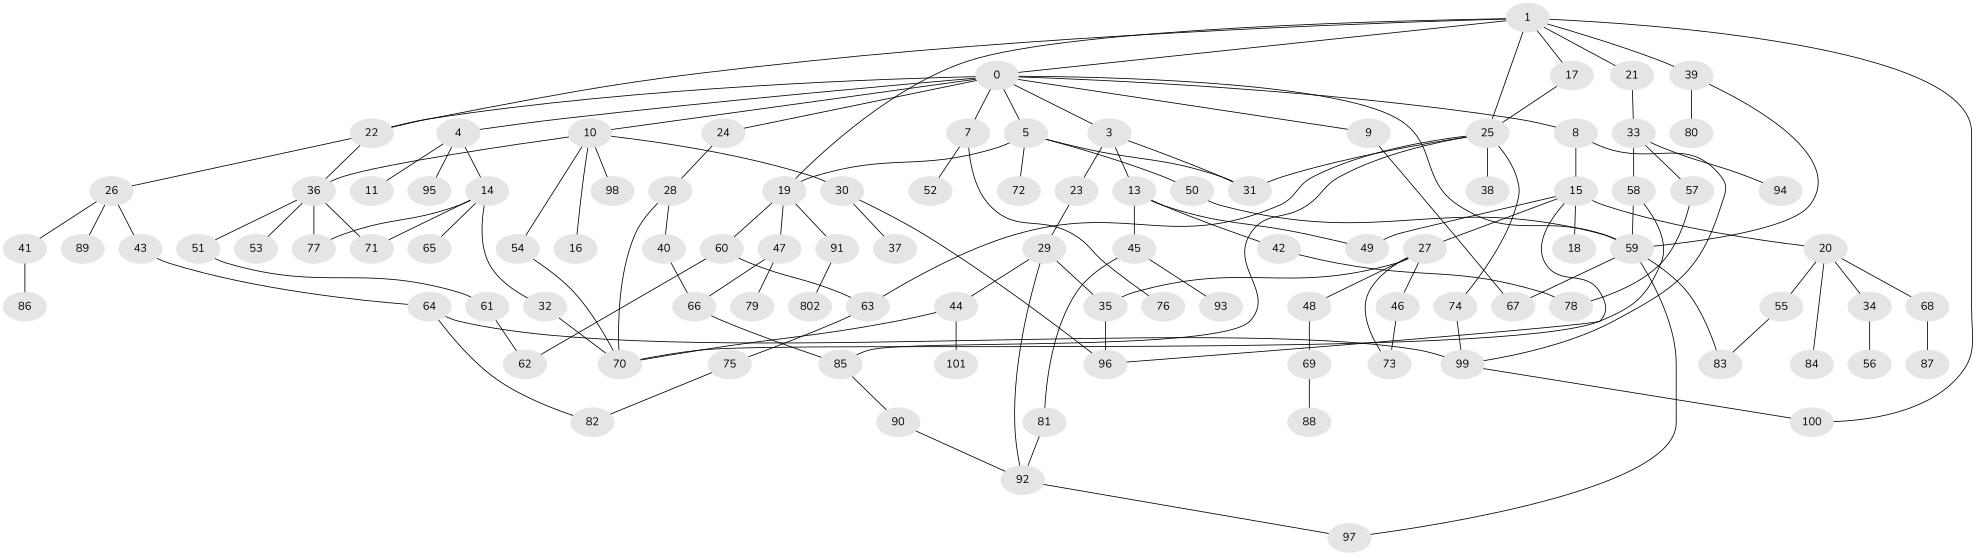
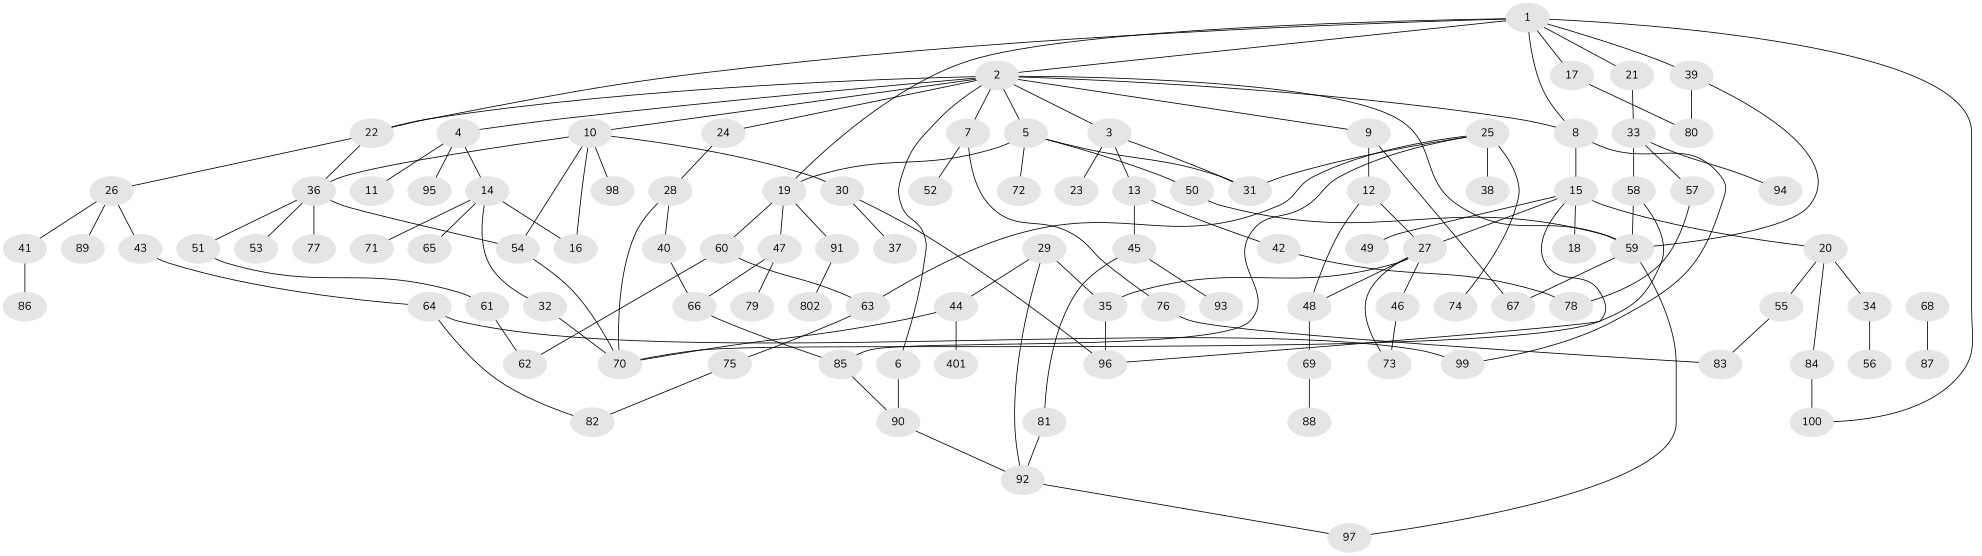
(997, 75) -> (997, 75)
(1508, 75) -> (1539, 80)
(1530, 104) -> (1628, 102)
none -> (1369, 191)
(343, 220) -> (409, 223)
(401, 220) -> (530, 219)
(1060, 220) -> none
(1248, 224) -> none
(1876, 278) -> none
(1691, 297) -> (1438, 345)
(1458, 330) -> none
none -> (898, 364)
(956, 364) -> (956, 364)
(1637, 393) -> (1812, 393)
